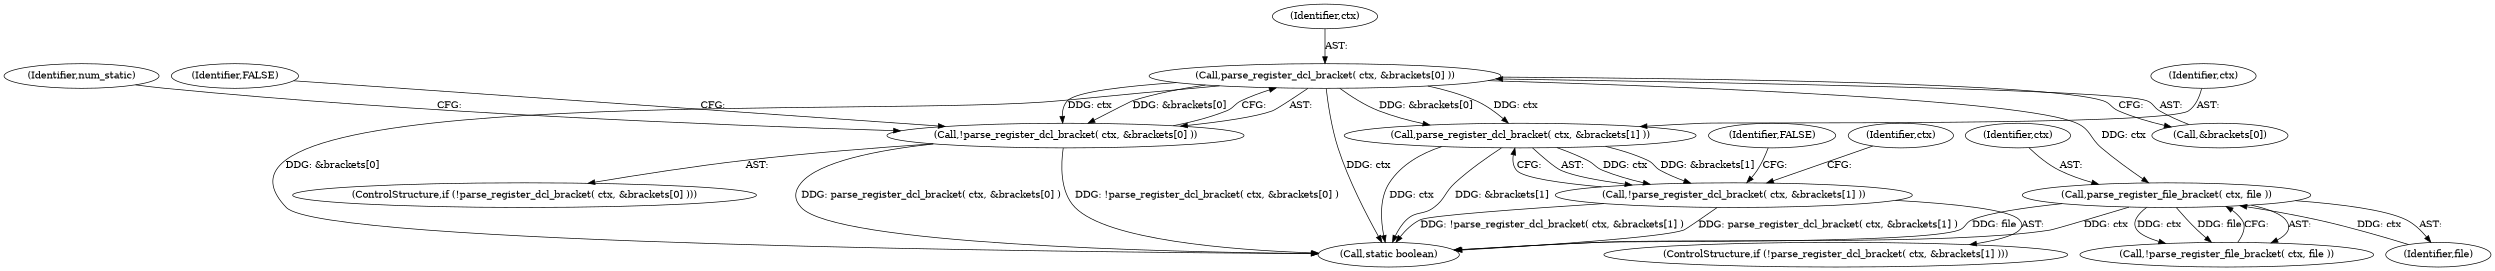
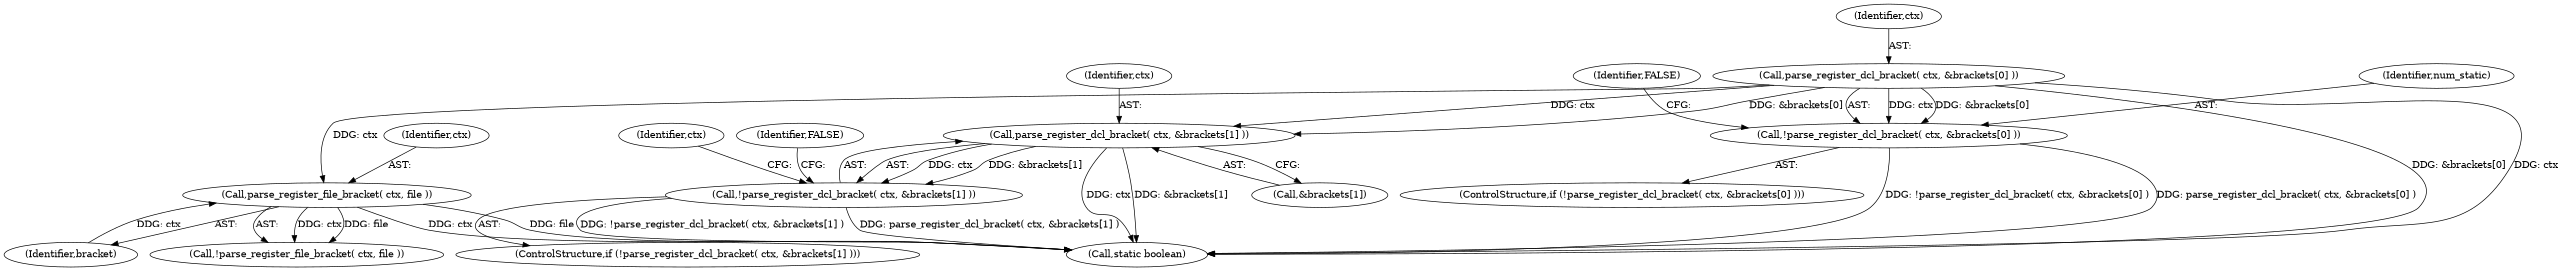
(451, 106) -> (2208, 106)
(1223, 112) -> none
(2220, 136) -> none
(1531, 165) -> (857, 165)
none -> (1320, 195)
(2244, 225) -> none
(2438, 255) -> (71, 255)
